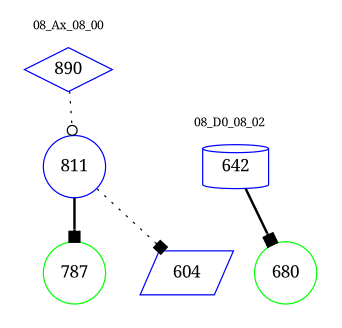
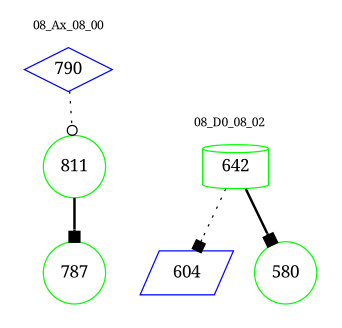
(68, 70) -> (68, 70)
(74, 167) -> (74, 167)
(236, 167) -> (236, 167)
(115, 205) -> (214, 214)
(286, 273) -> (286, 273)
